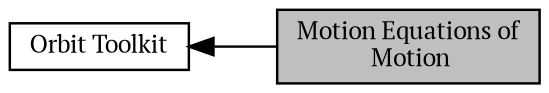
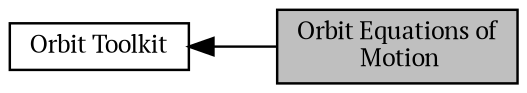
(408, 47) -> (397, 47)
